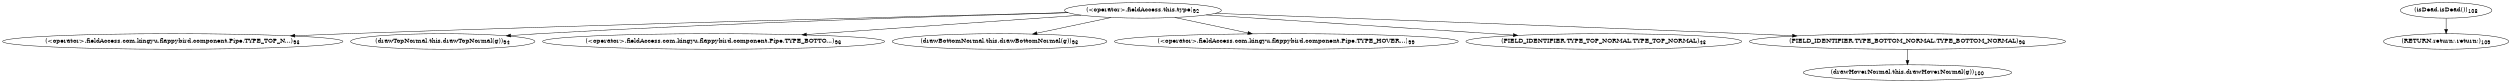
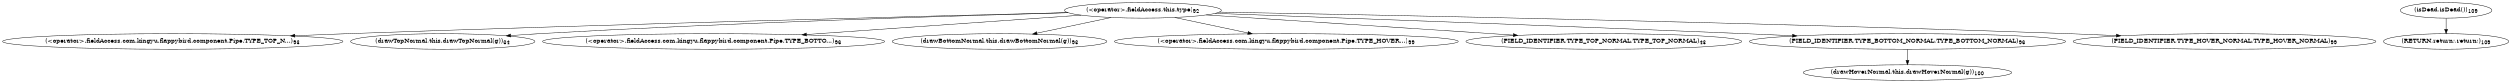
(2473, 10) -> (2473, 10)
(507, 41) -> (507, 41)
none -> (2225, 41)
